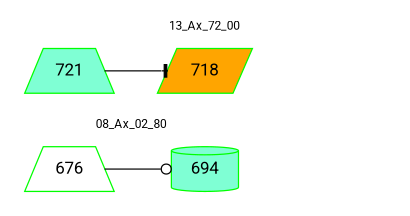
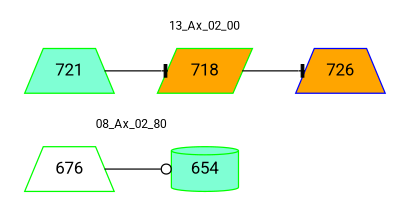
(205, 27) -> (205, 27)
none -> (340, 71)
(205, 169) -> (205, 169)
